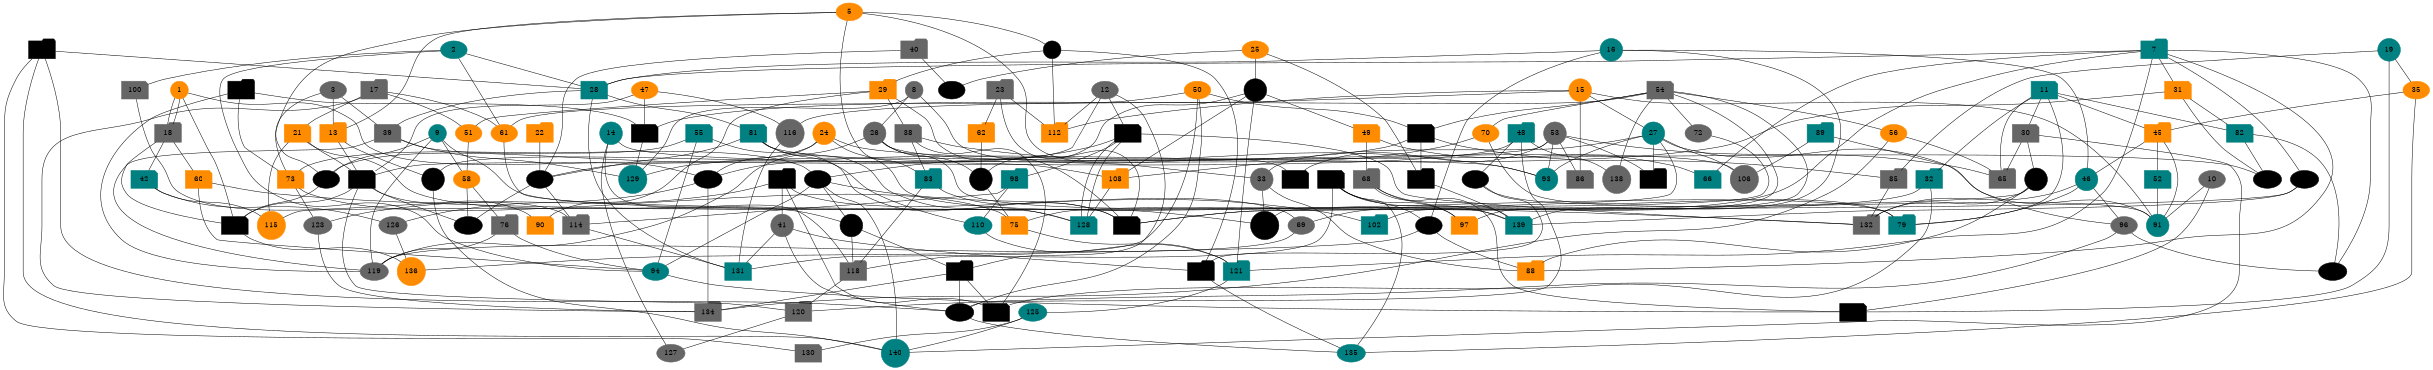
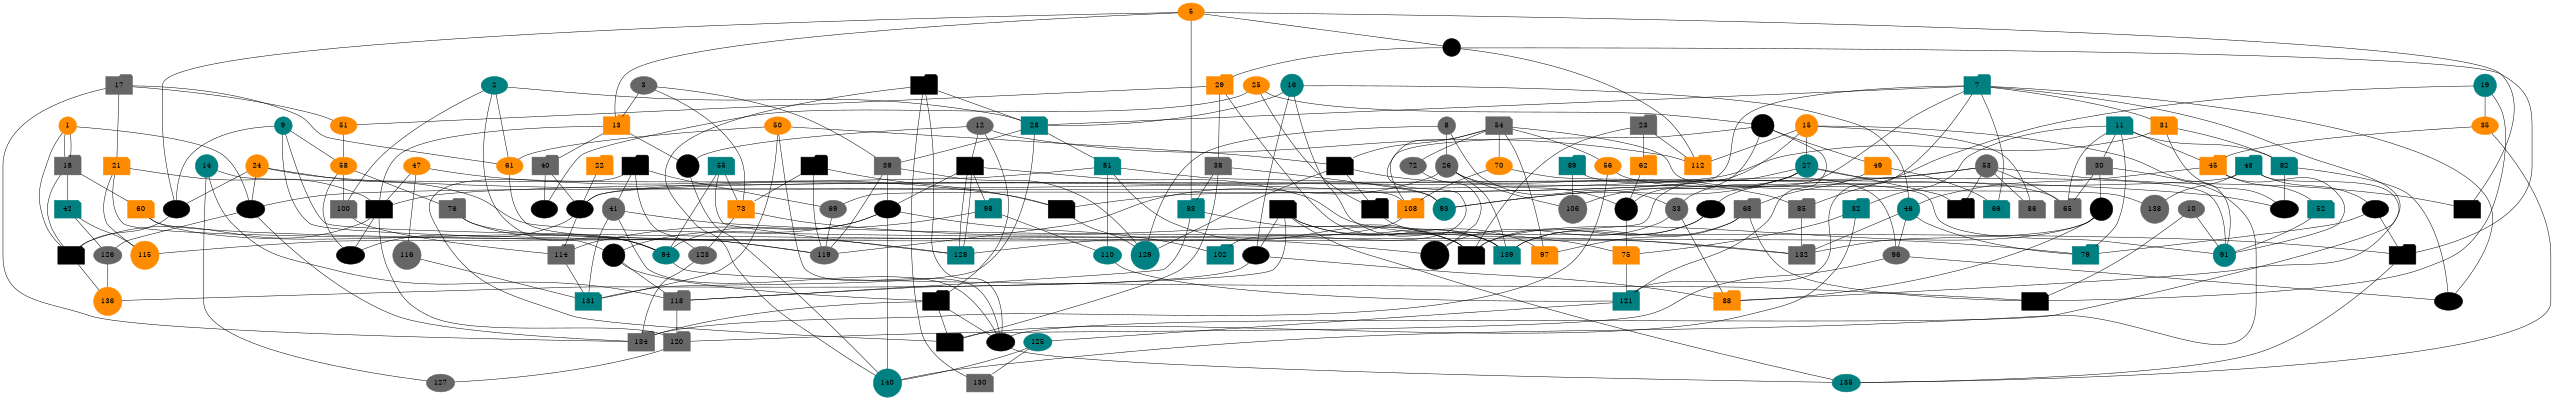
(1329, 103) -> none
none -> (578, 148)
none -> (344, 186)
(540, 225) -> none
